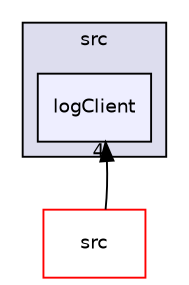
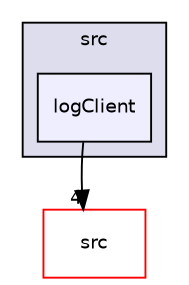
(107, 185) -> (82, 169)
